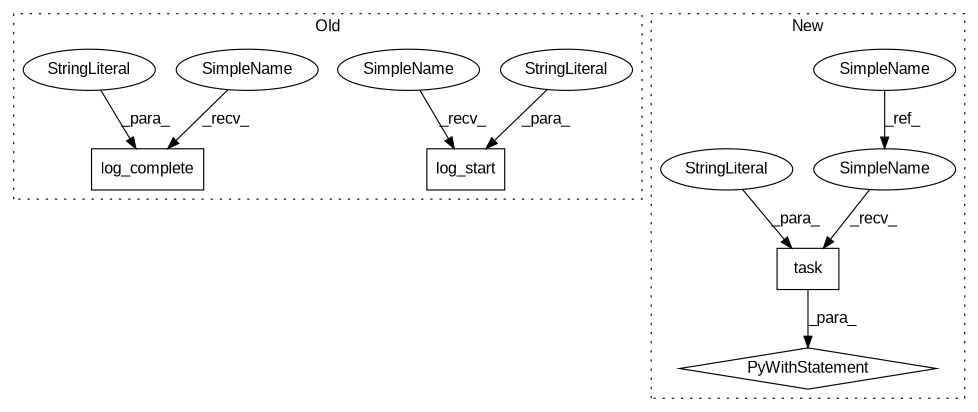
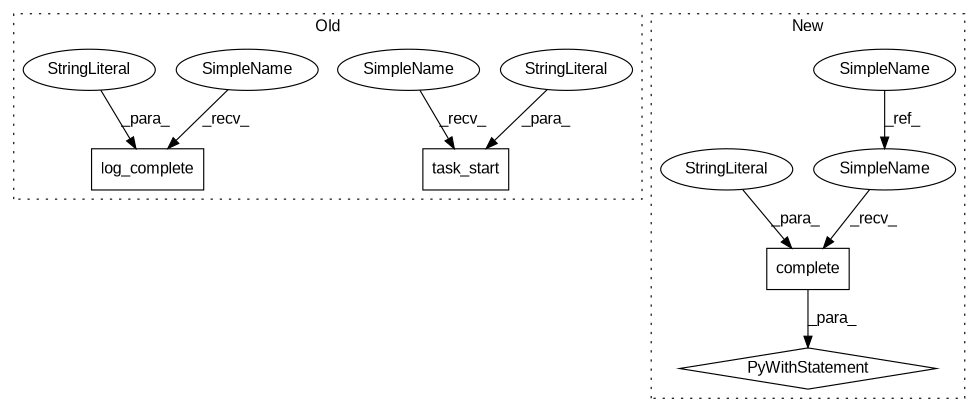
(466, 169) -> (466, 169)
(808, 269) -> (808, 269)
